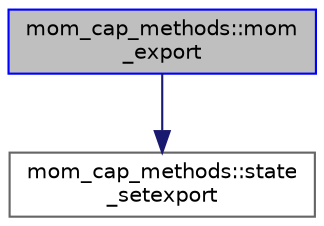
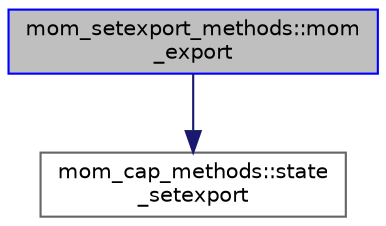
(162, 42) -> (193, 42)
